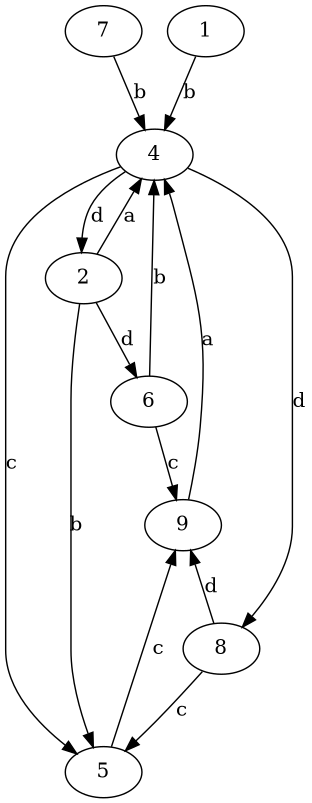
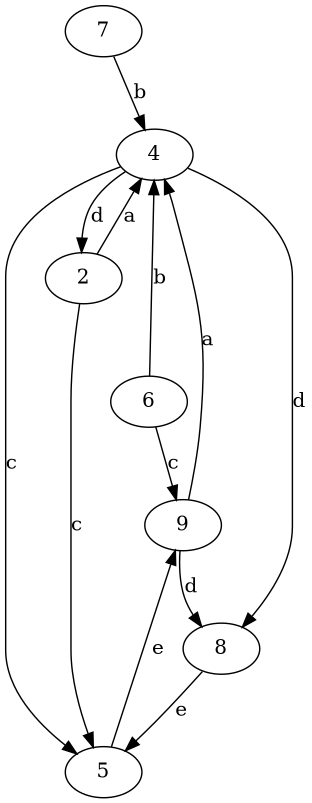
(206, 31) -> none
(113, 334) -> none
(77, 525) -> (77, 525)
(204, 594) -> (181, 584)
(158, 649) -> (158, 649)
(182, 710) -> (182, 710)
